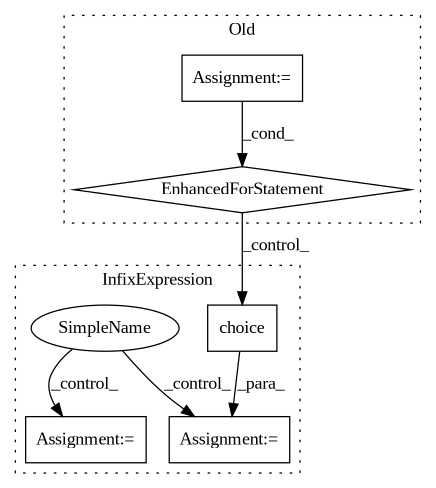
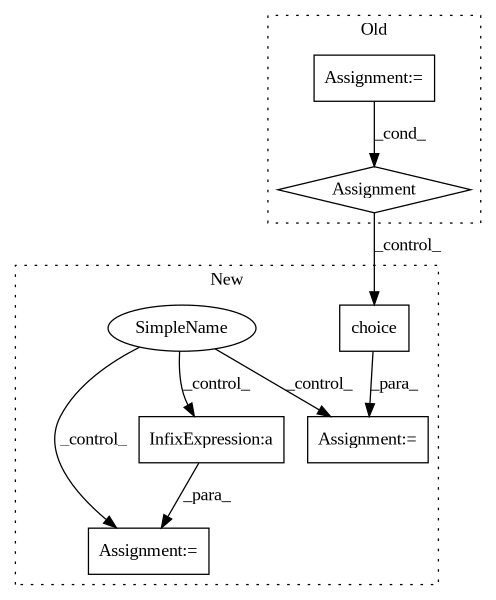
(242, 190) -> (374, 190)
(158, 280) -> (227, 280)
none -> (212, 440)
